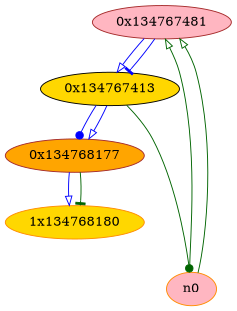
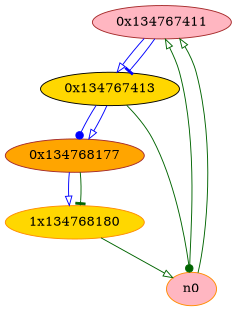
(162, 22) -> (162, 22)
none -> (133, 255)
